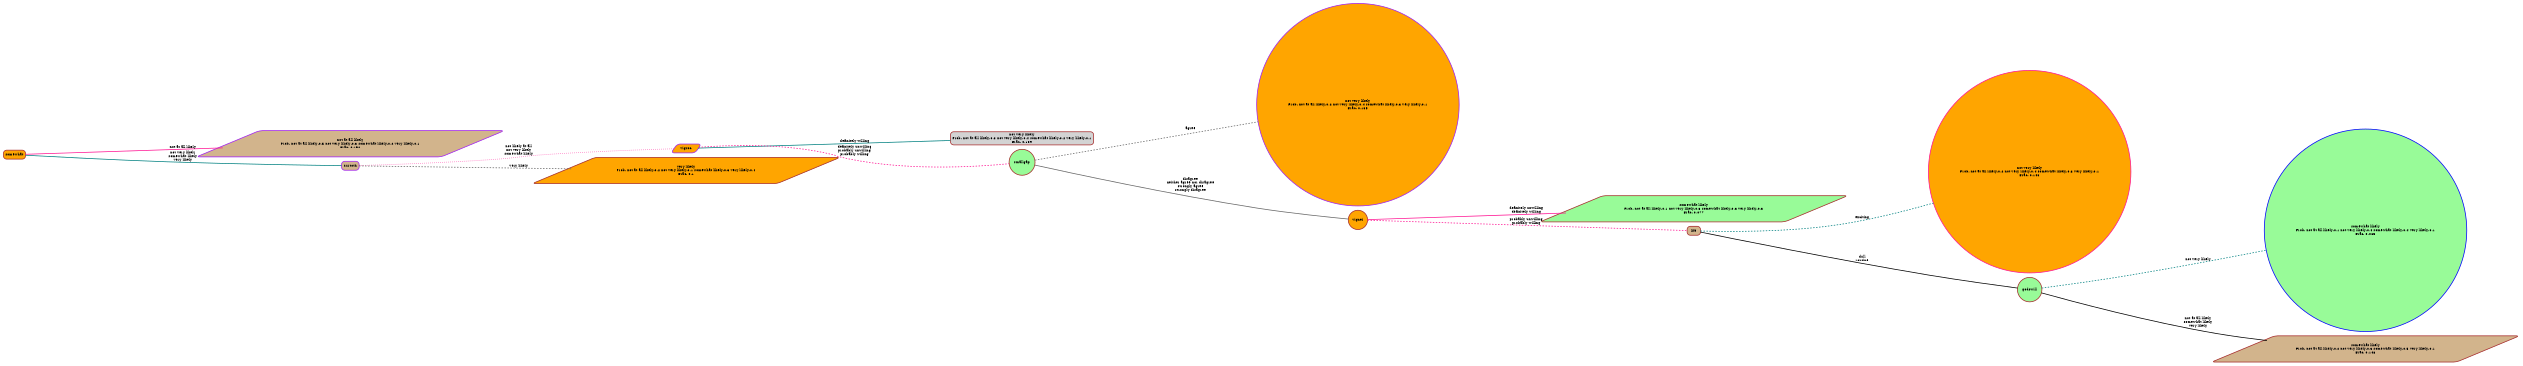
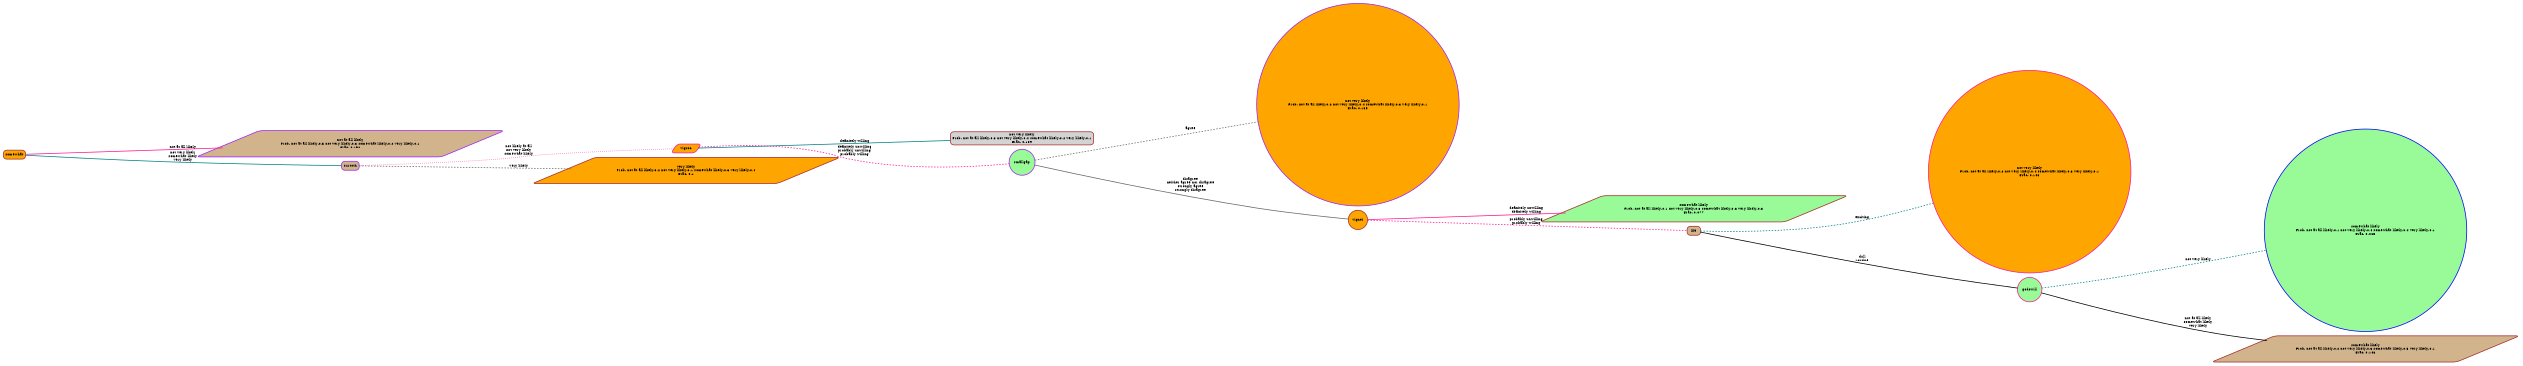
(686, 148) -> (686, 148)
(1022, 162) -> (1022, 162)
(2030, 290) -> (2030, 290)
